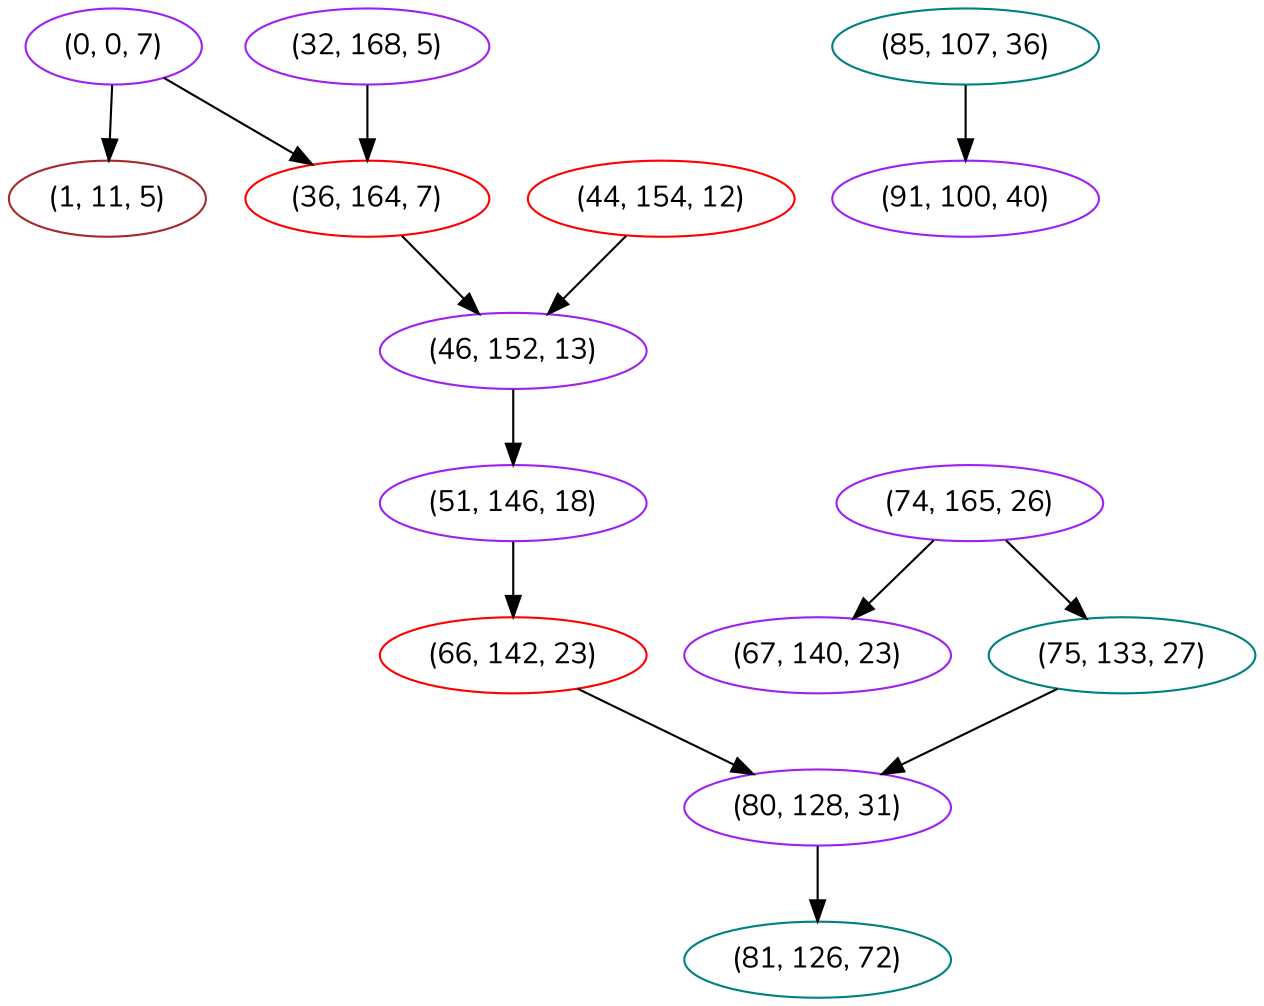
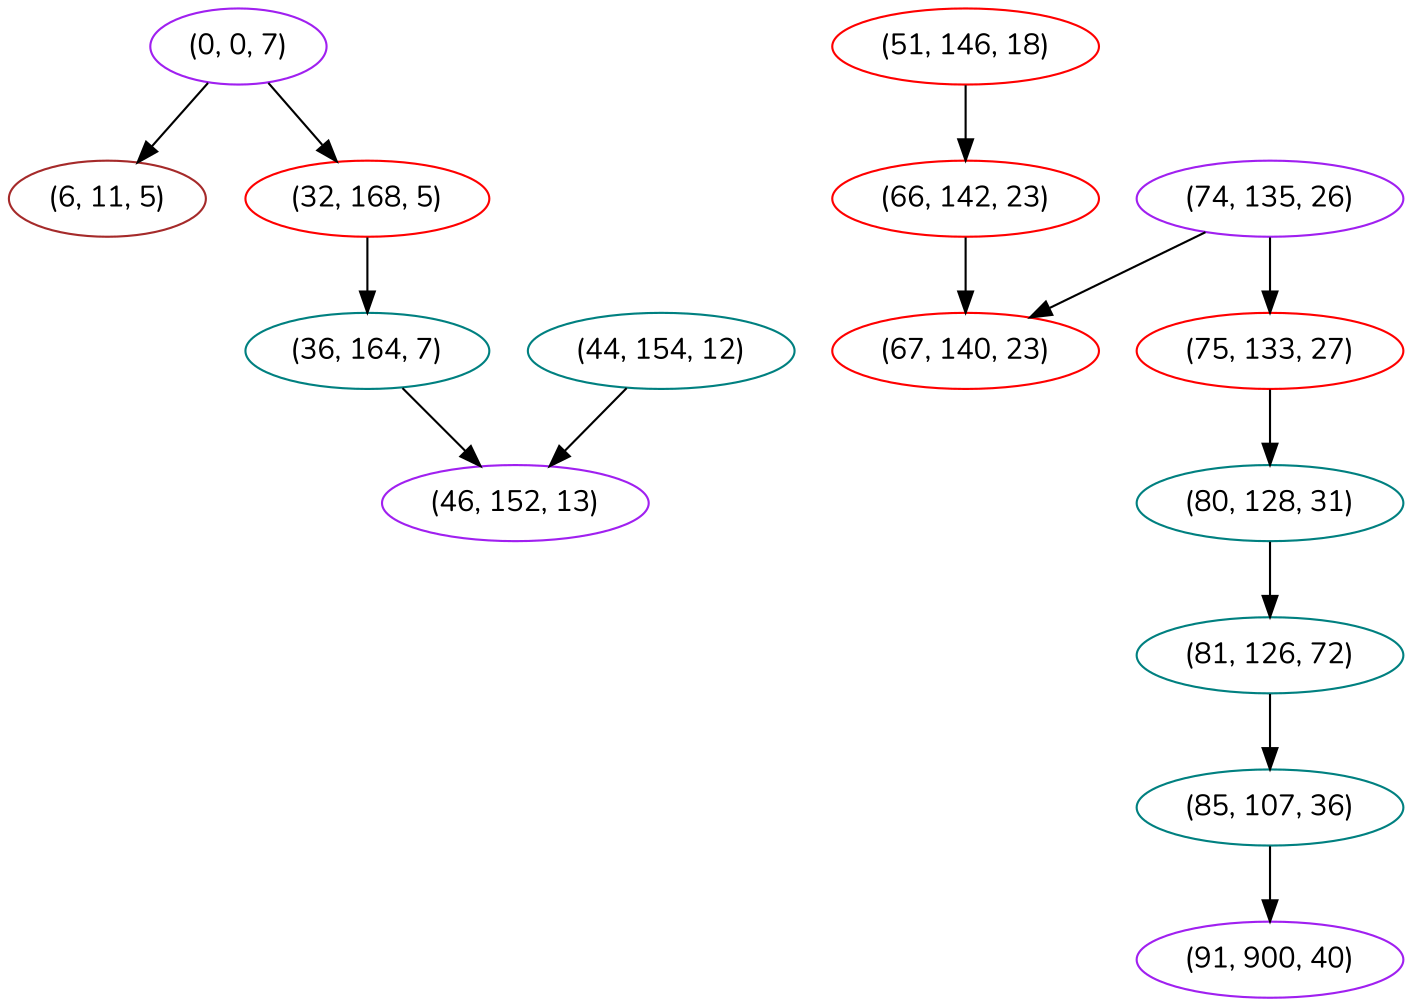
(367, 47) -> (367, 199)
(229, 116) -> (295, 114)
(107, 199) -> (107, 199)
(367, 199) -> (367, 351)
(661, 199) -> (661, 351)
(966, 199) -> (1270, 960)
(513, 417) -> none
(513, 503) -> (966, 47)
(970, 503) -> (1270, 199)
(818, 655) -> (966, 351)
(1122, 655) -> (1270, 351)
none -> (1270, 721)
(656, 727) -> (966, 264)
(818, 808) -> (1270, 503)
